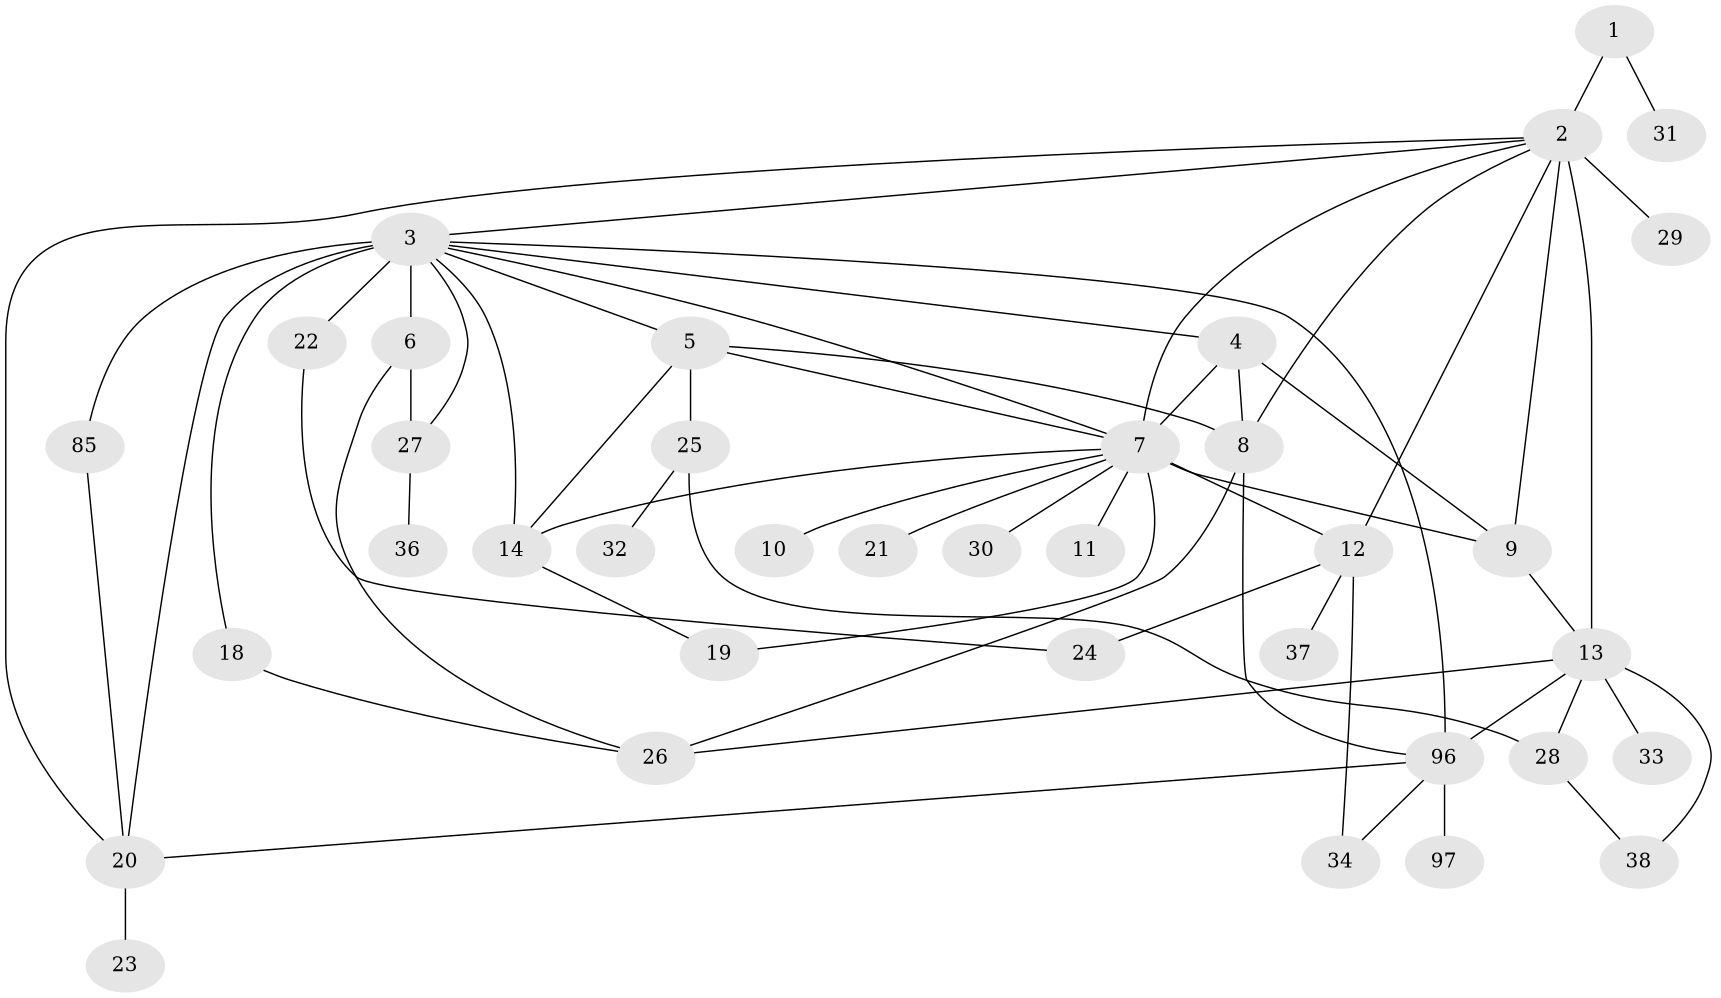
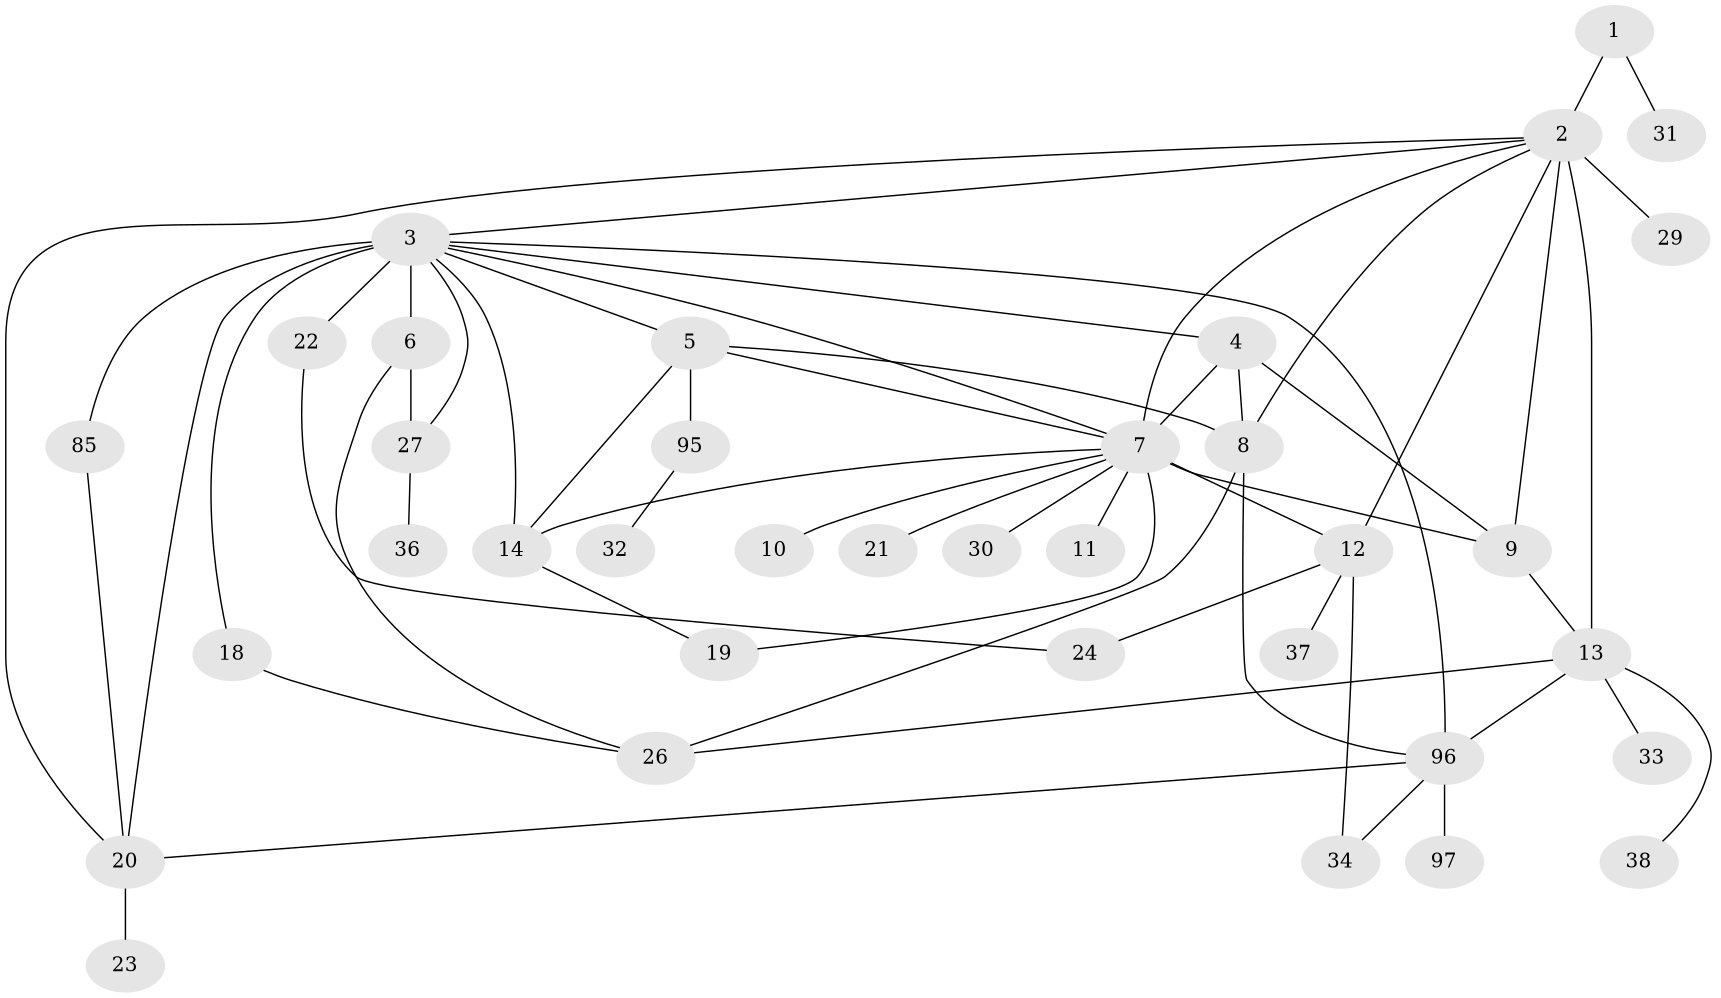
(691, 447) -> (691, 447)
(1548, 758) -> none
